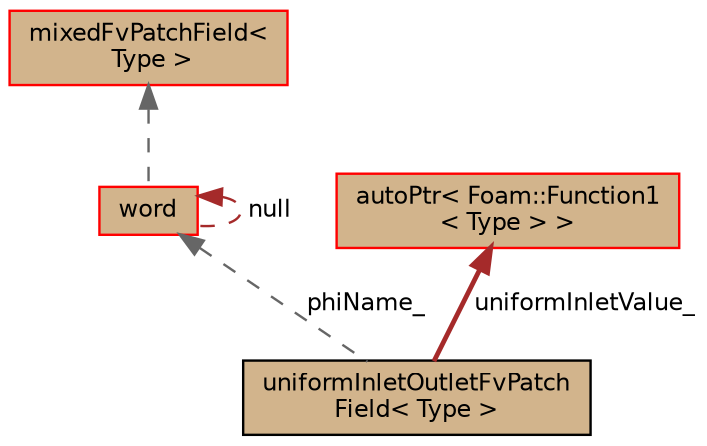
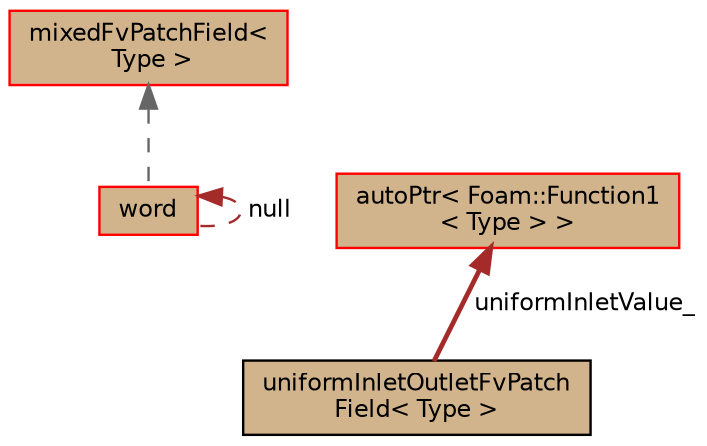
(284, 305) -> none
